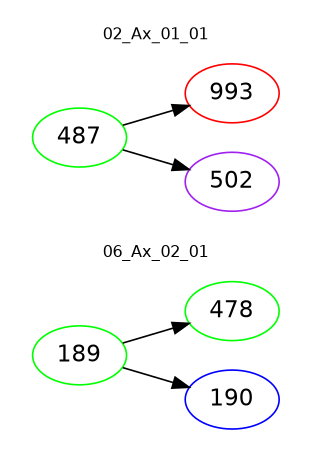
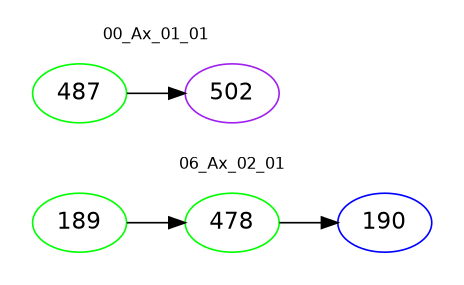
(156, 35) -> (156, 35)
(232, 93) -> none
(148, 375) -> (300, 223)
